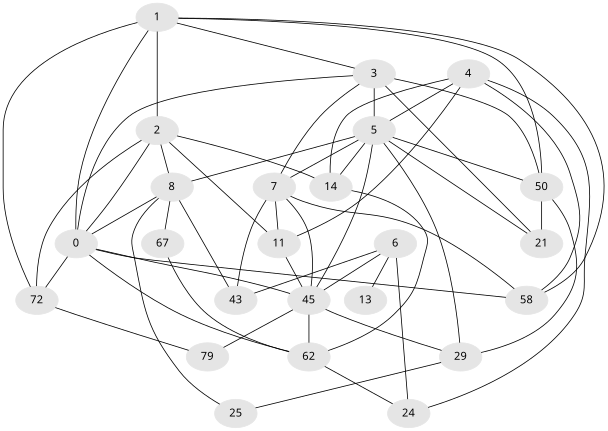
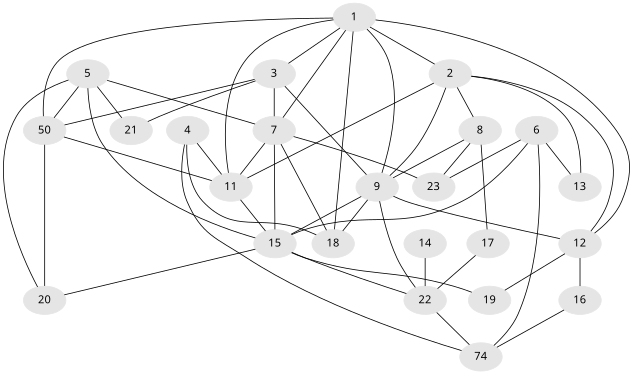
none -> (241, 68)
none -> (314, 74)
(421, 102) -> none
(367, 103) -> none
(374, 106) -> none
(247, 154) -> (548, 102)
(277, 158) -> none
(353, 159) -> none
(542, 215) -> (138, 159)
(76, 244) -> (377, 187)
(163, 244) -> (488, 244)
(37, 300) -> (580, 244)
(236, 300) -> (434, 187)
(309, 300) -> (275, 244)
(527, 300) -> (333, 244)
none -> (580, 300)
(208, 357) -> (490, 300)
(309, 357) -> (425, 300)
(461, 357) -> (45, 300)
(236, 413) -> none
(409, 413) -> (481, 357)
